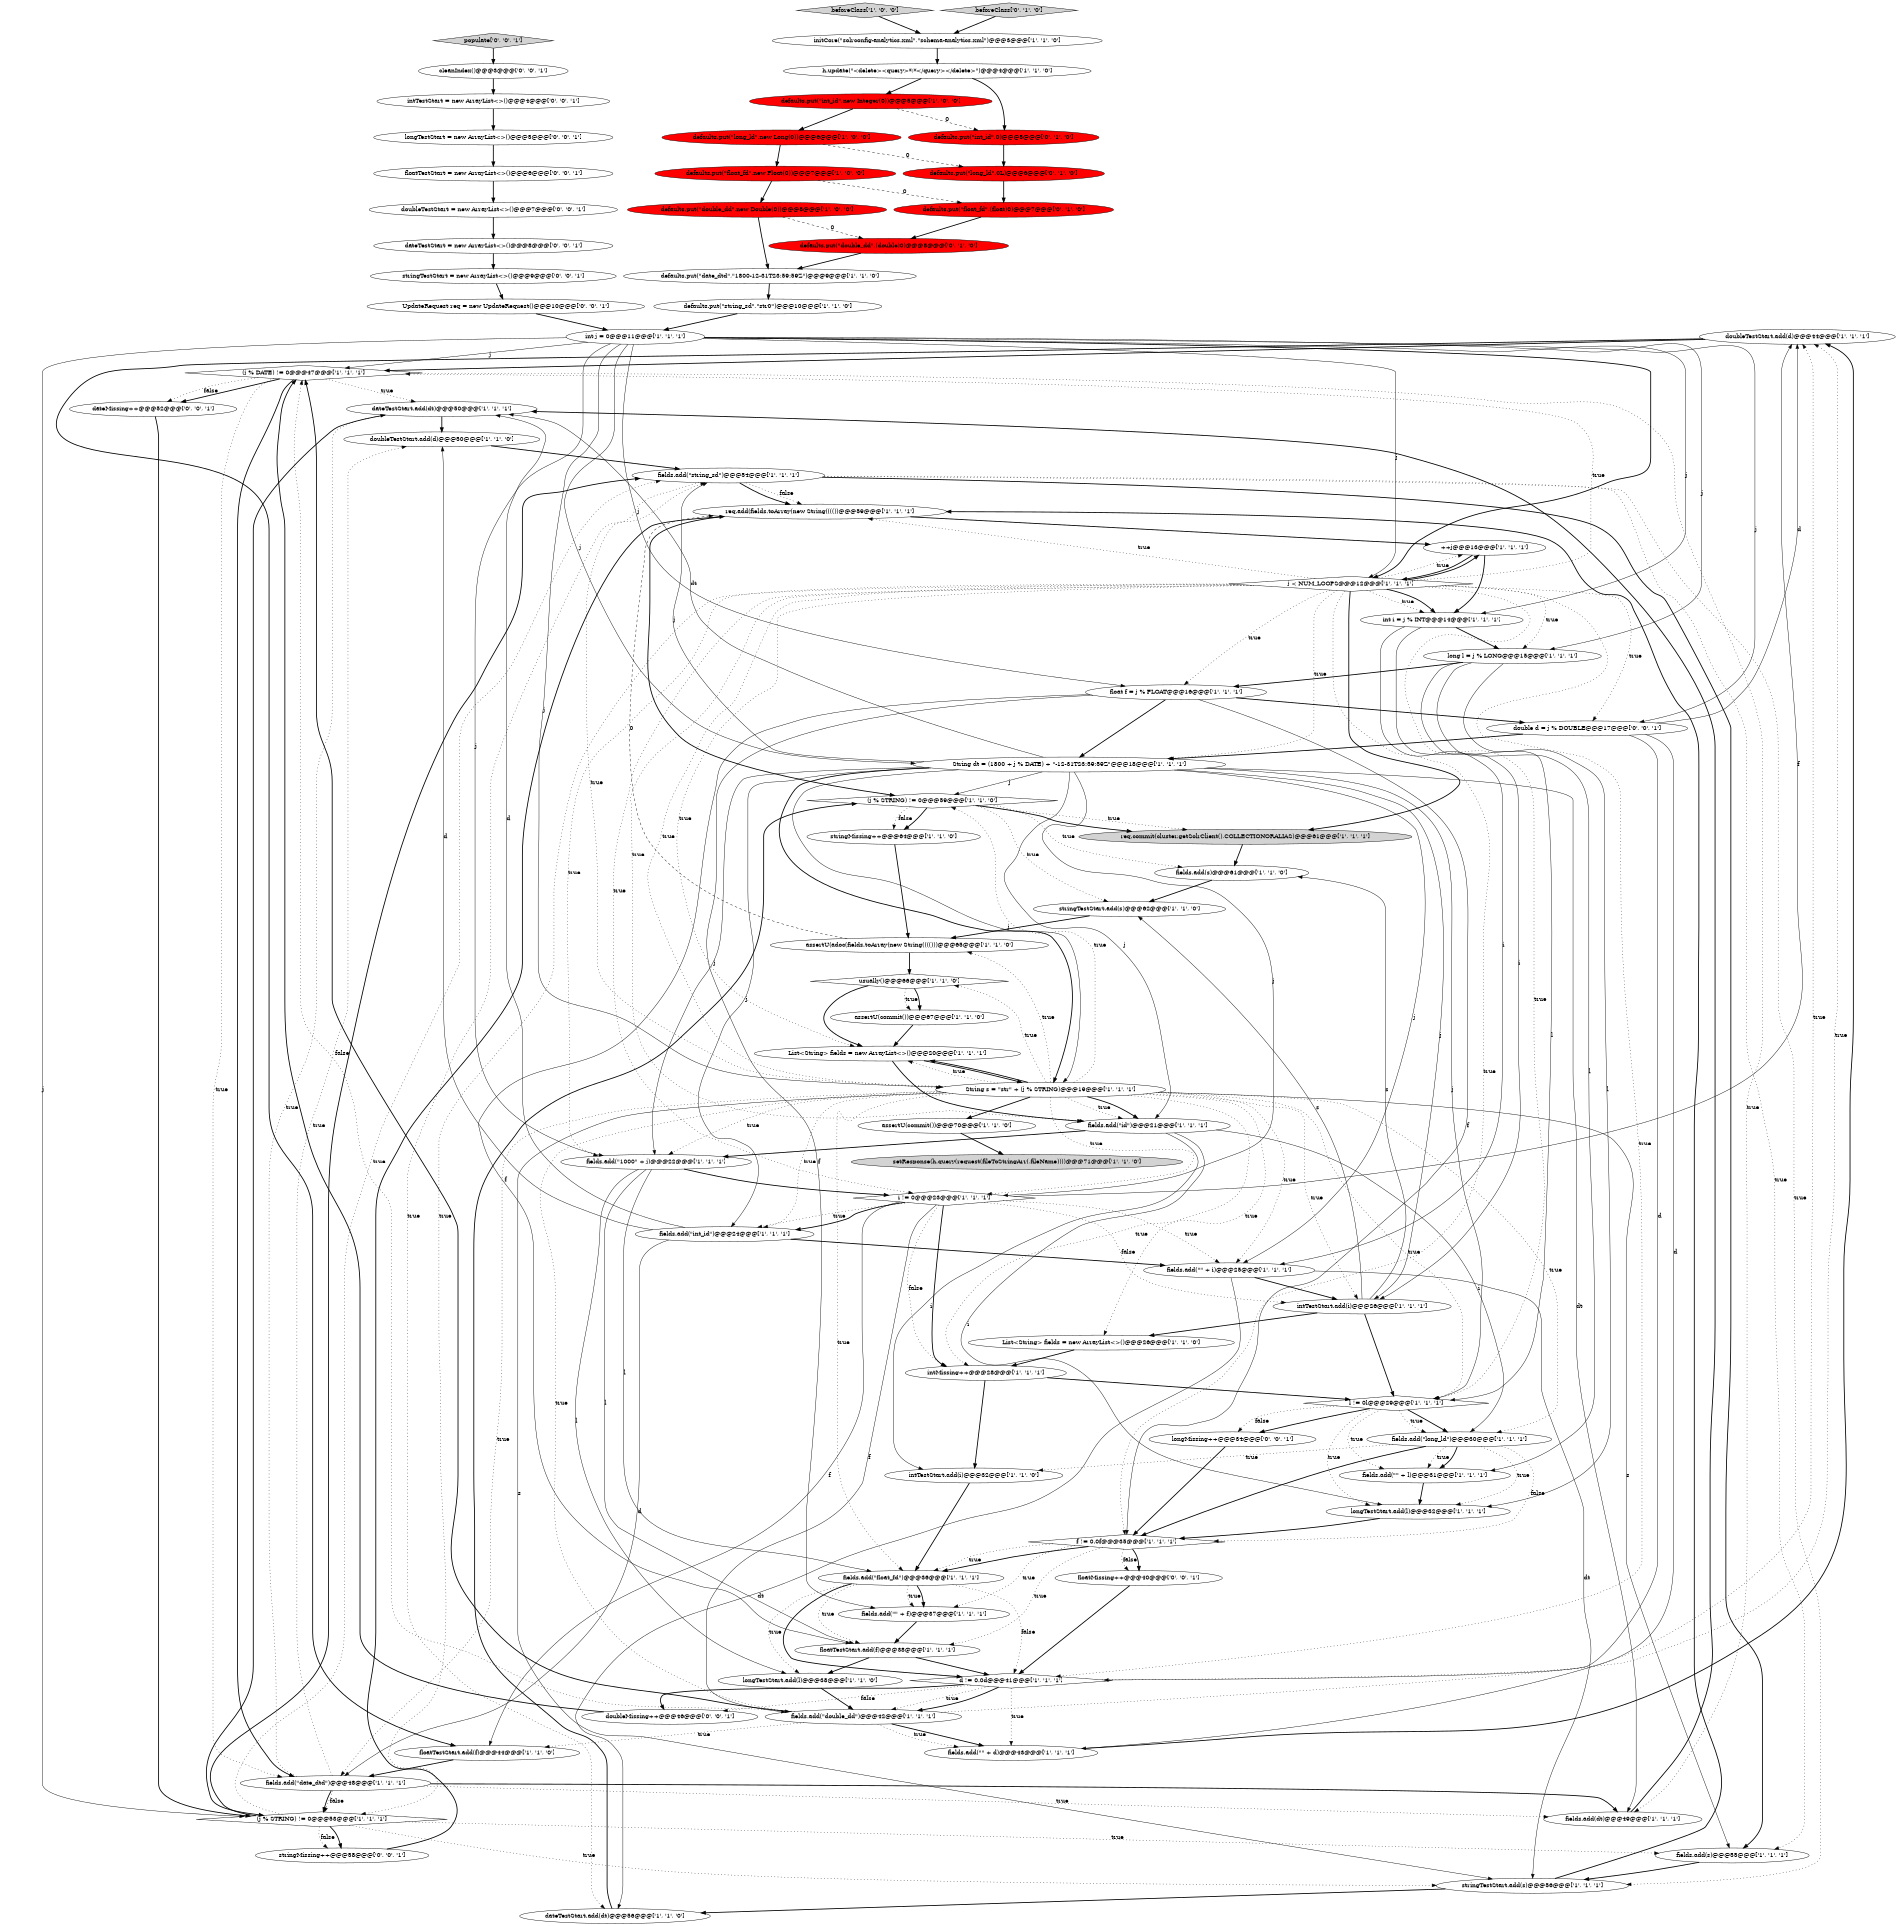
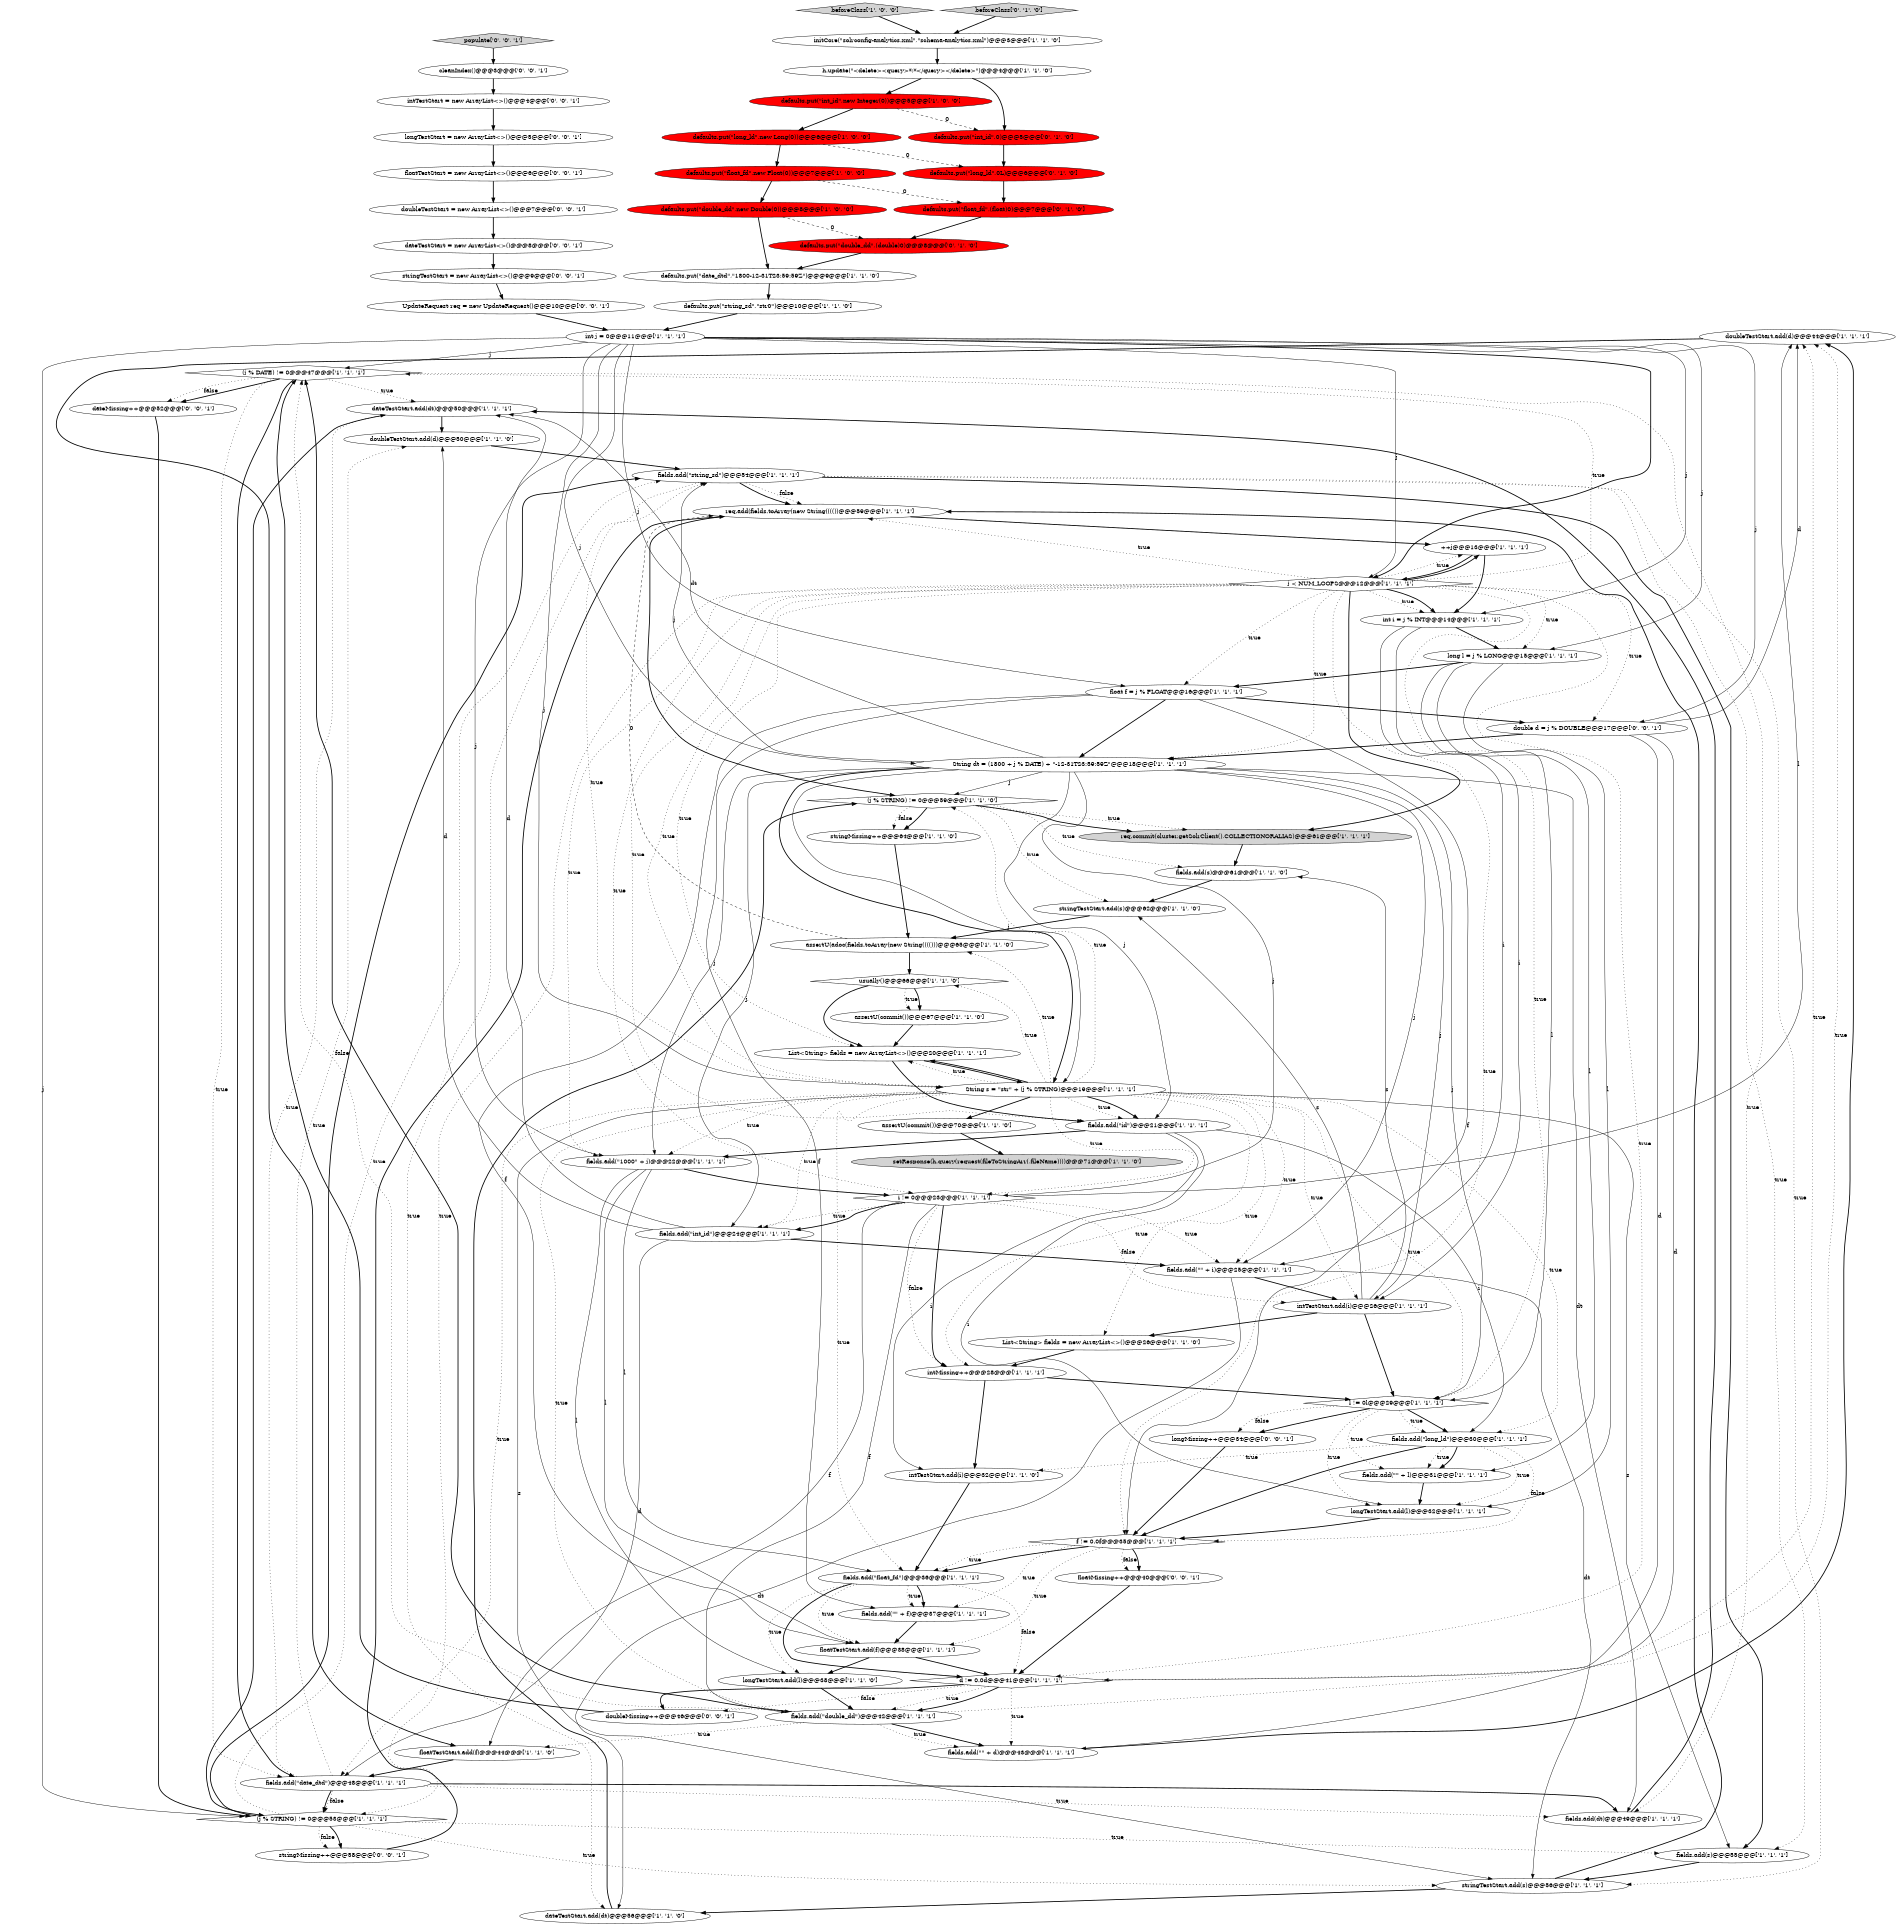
(1047, 355) -> none
(1799, 765) -> (1799, 765)
